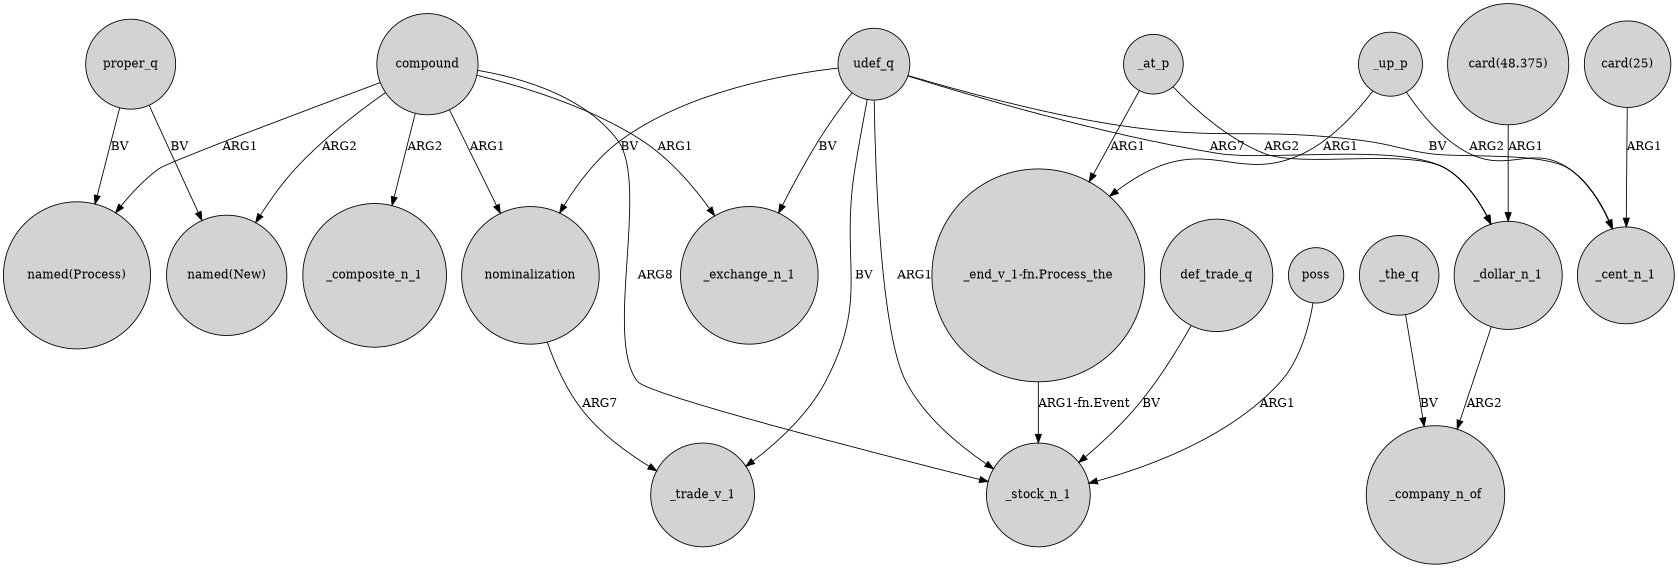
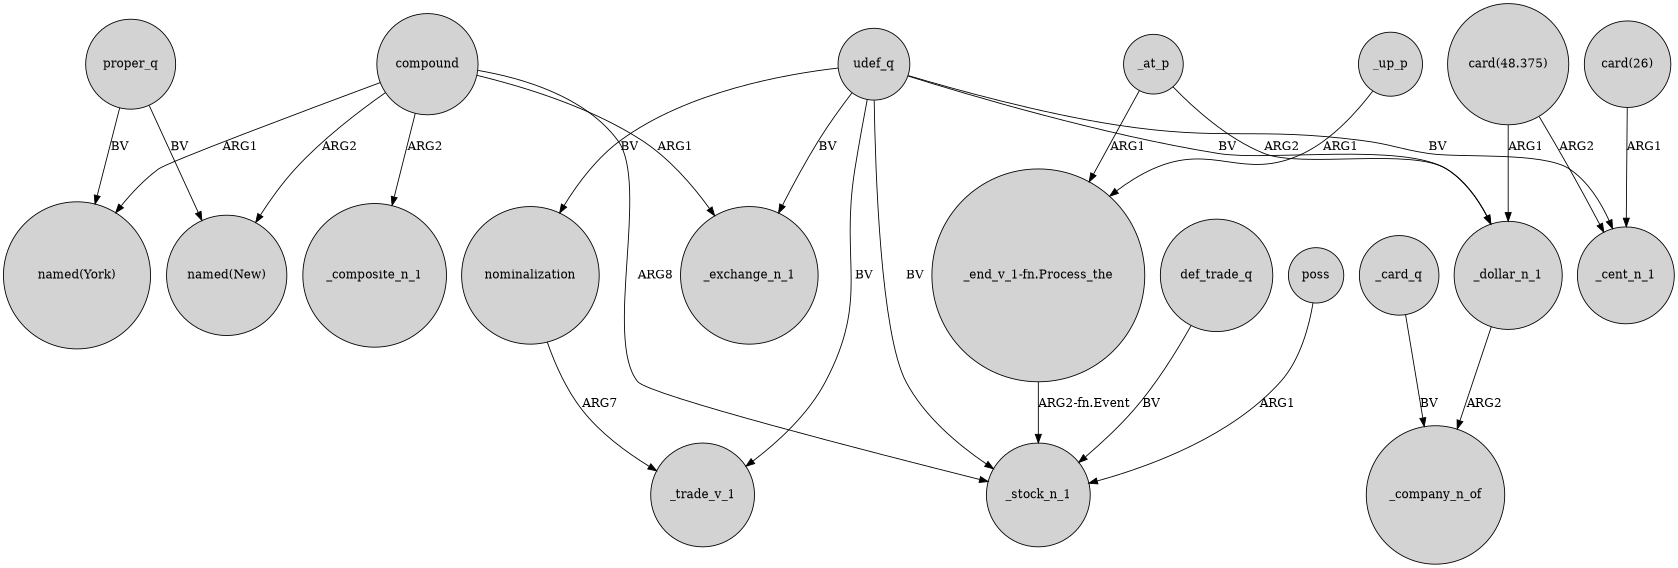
(1628, 64) -> (1628, 64)
(1227, 147) -> (1227, 147)
(1459, 148) -> (1564, 159)
(473, 158) -> none
(77, 275) -> (77, 275)
(915, 275) -> (915, 275)
(1399, 275) -> (1399, 275)
(1084, 404) -> (1084, 404)
